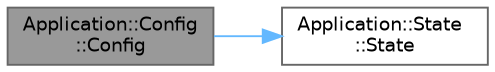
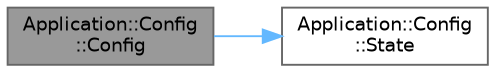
(385, 36) -> (385, 36)
